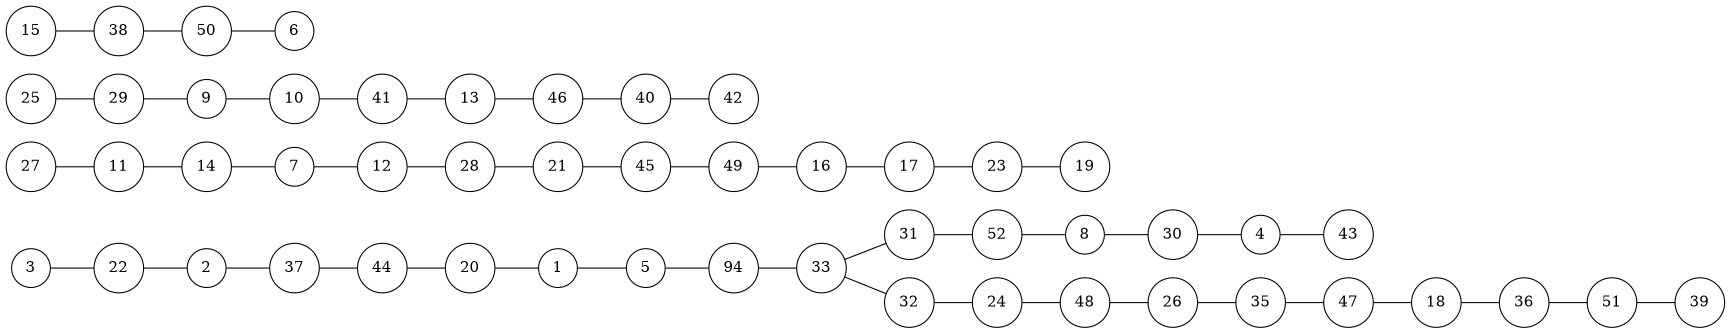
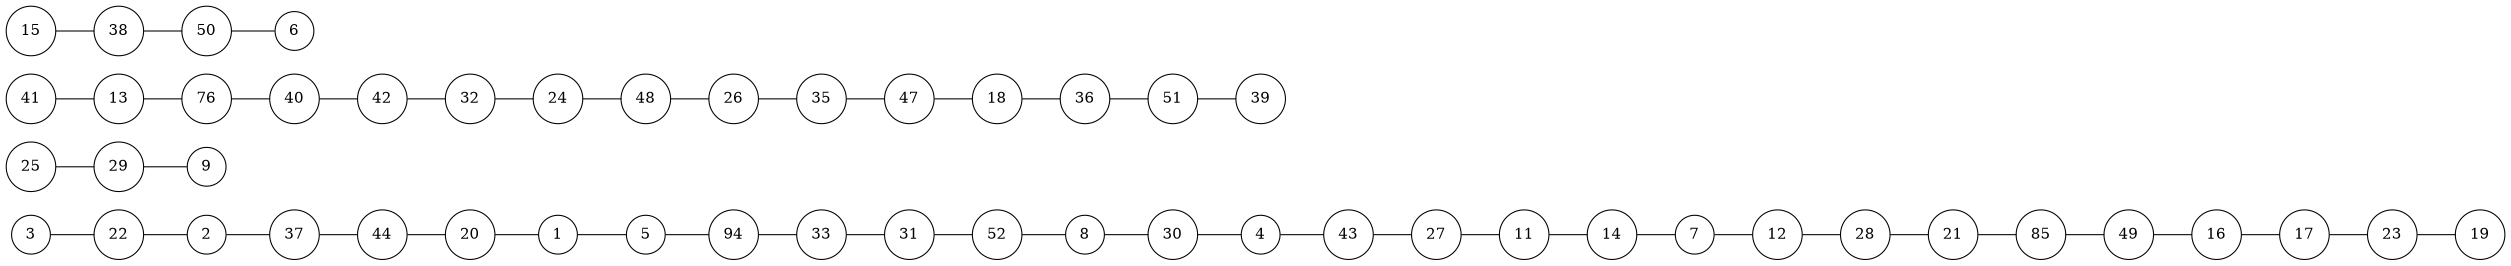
(294, 99) -> none
(558, 99) -> (207, 99)
(646, 167) -> (2041, 235)
none -> (1393, 235)
(865, 285) -> (426, 99)
